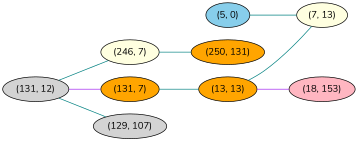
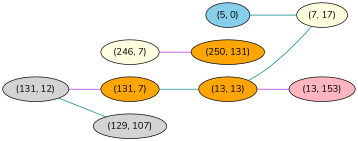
(322, 15) -> (322, 15)
(175, 52) -> (175, 52)
(84, 70) -> none
(322, 89) -> (322, 89)
